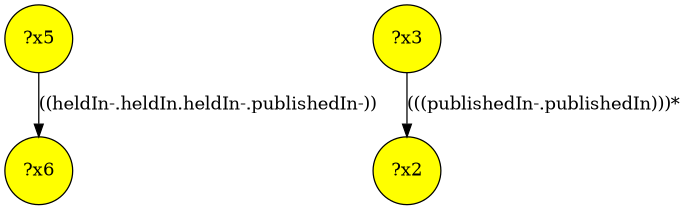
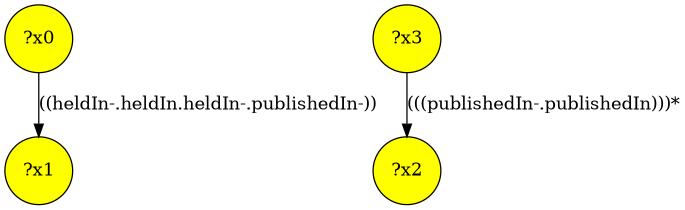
(39, 39) -> (39, 39)
(39, 171) -> (39, 171)
